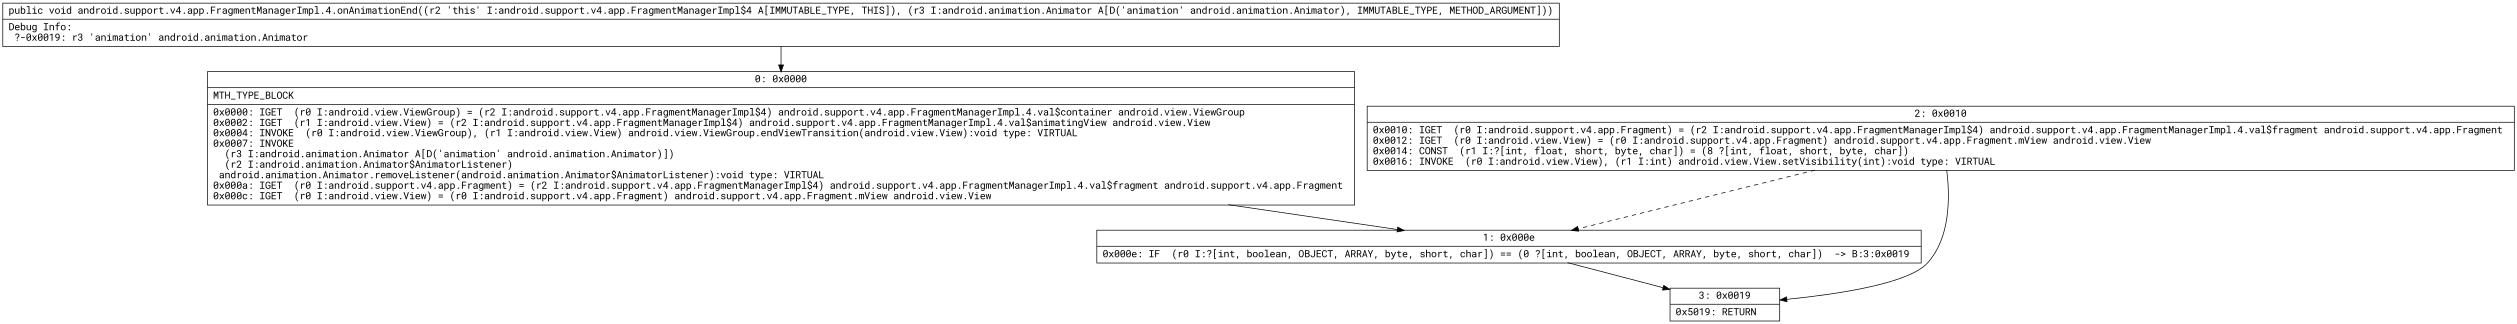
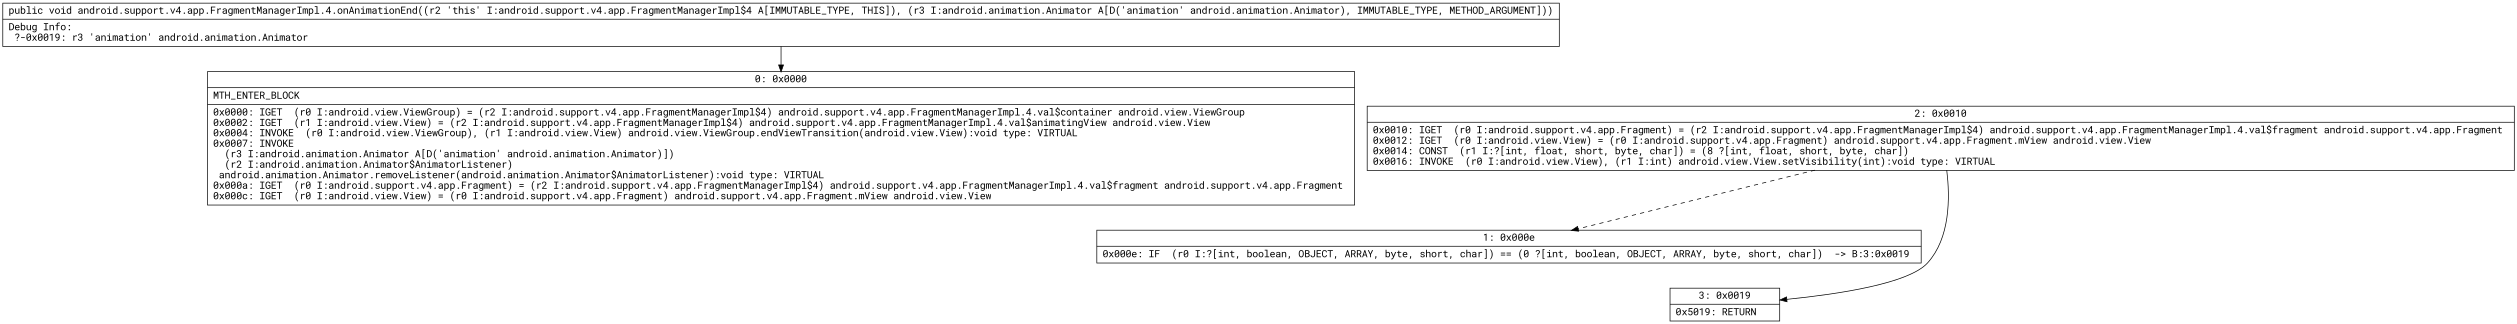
(254, 96) -> (256, 96)
(1313, 217) -> none
(1615, 275) -> none
